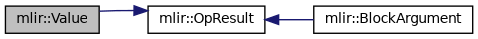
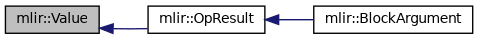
(117, 11) -> (131, 29)
